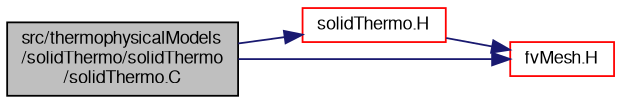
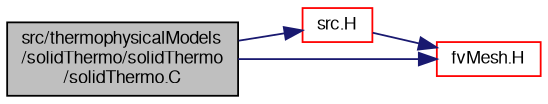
(374, 25) -> (337, 25)
